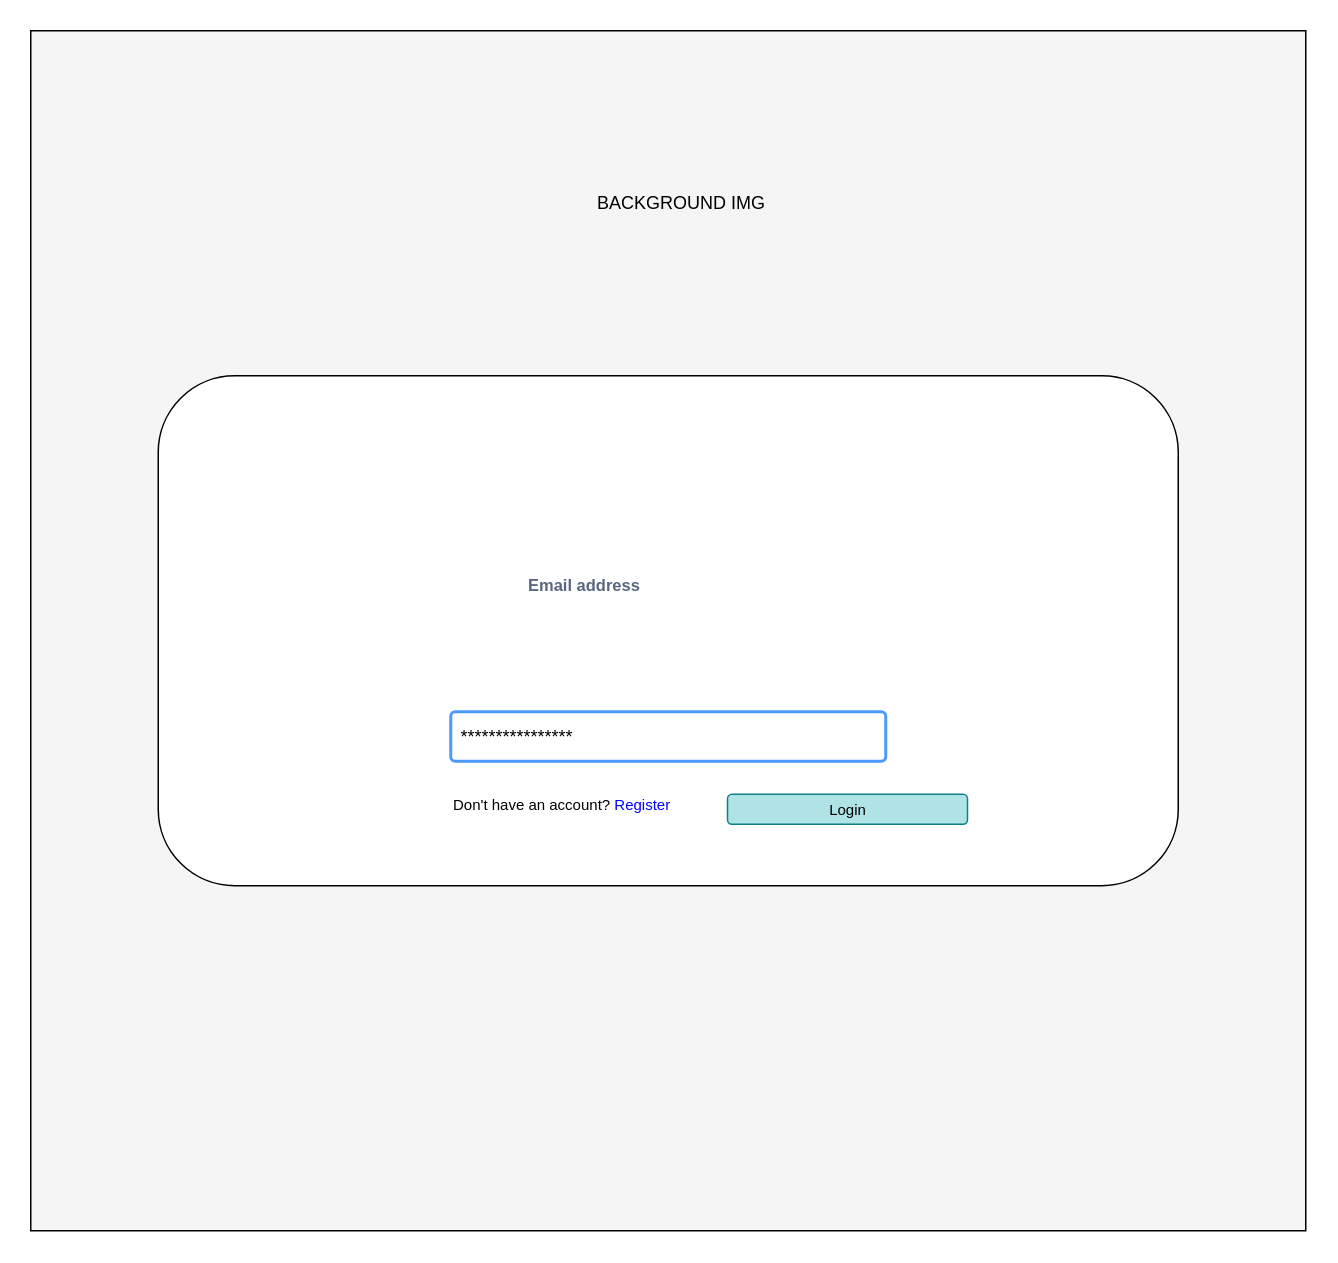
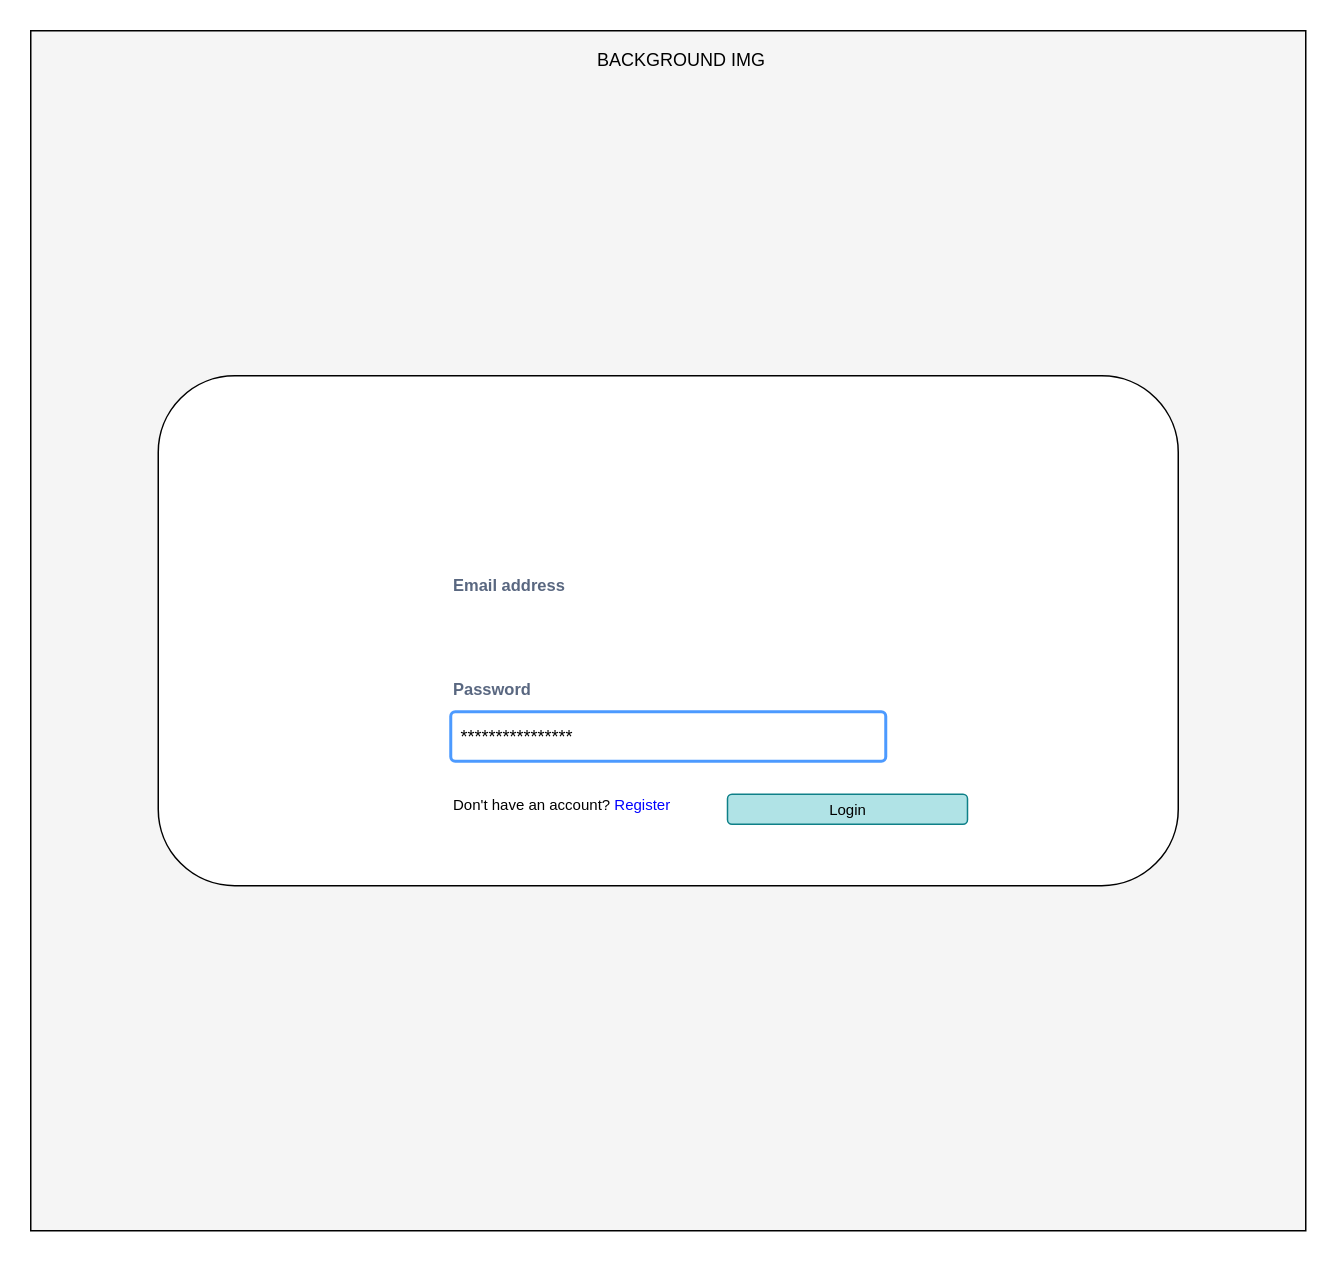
(682, 203) -> (682, 61)
(706, 586) -> (631, 586)
none -> (631, 689)
